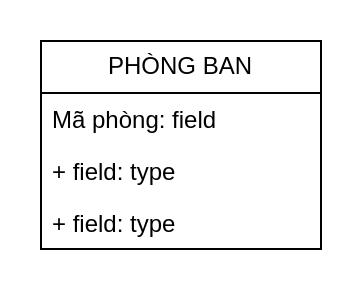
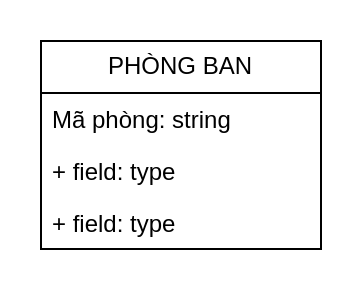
(138, 121) -> (148, 121)
